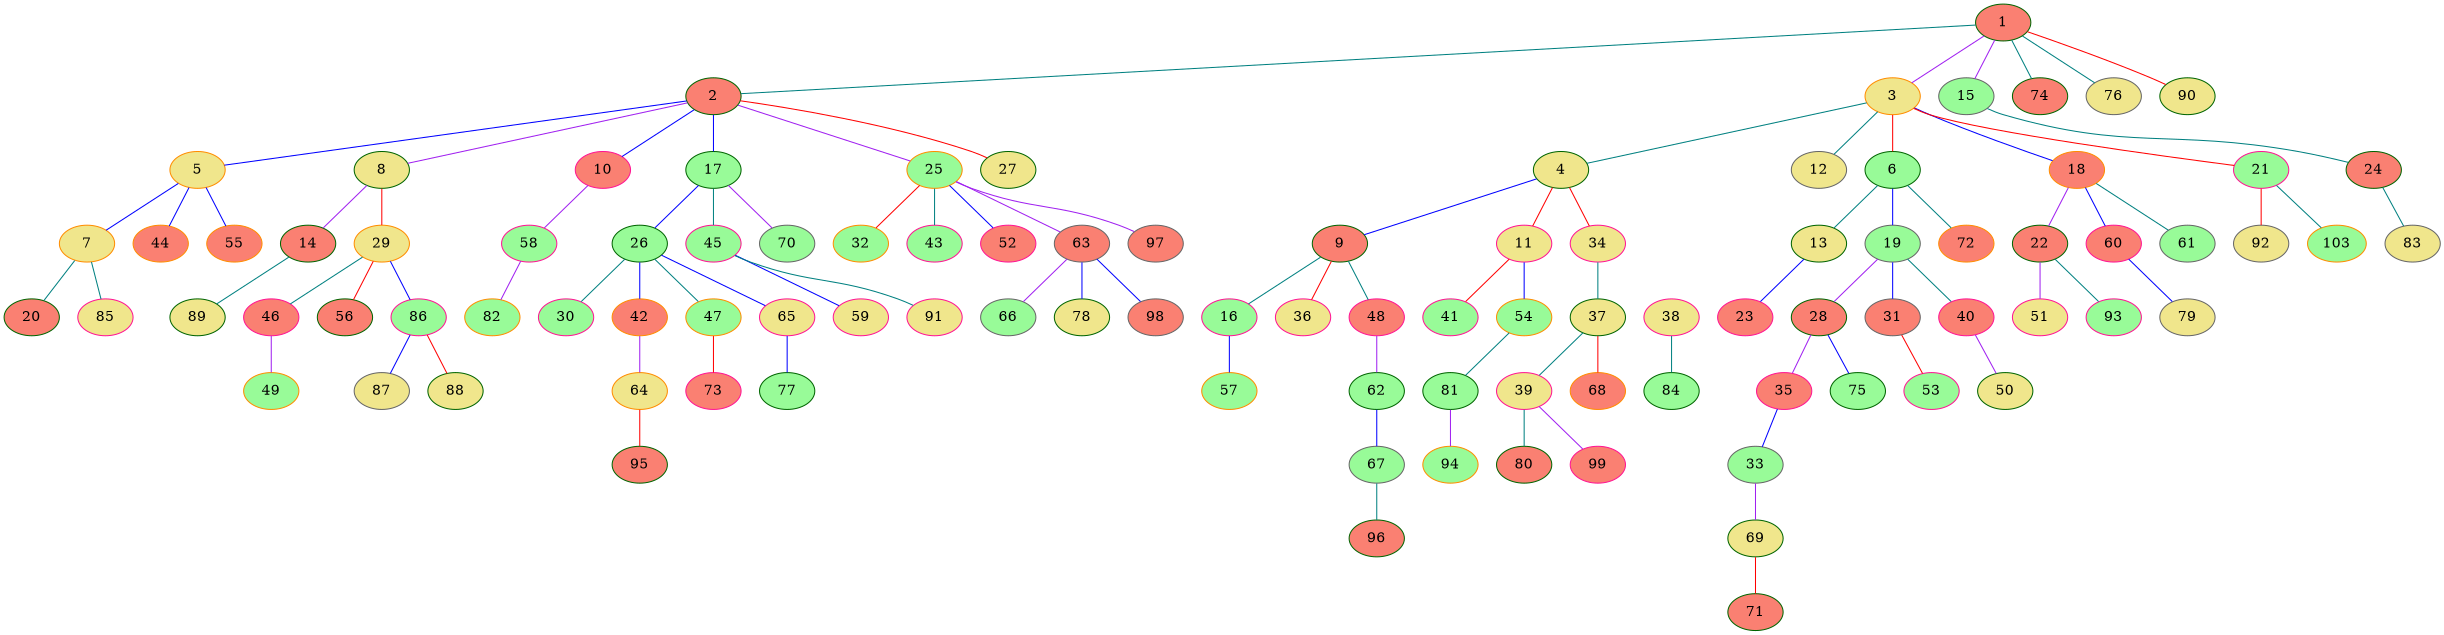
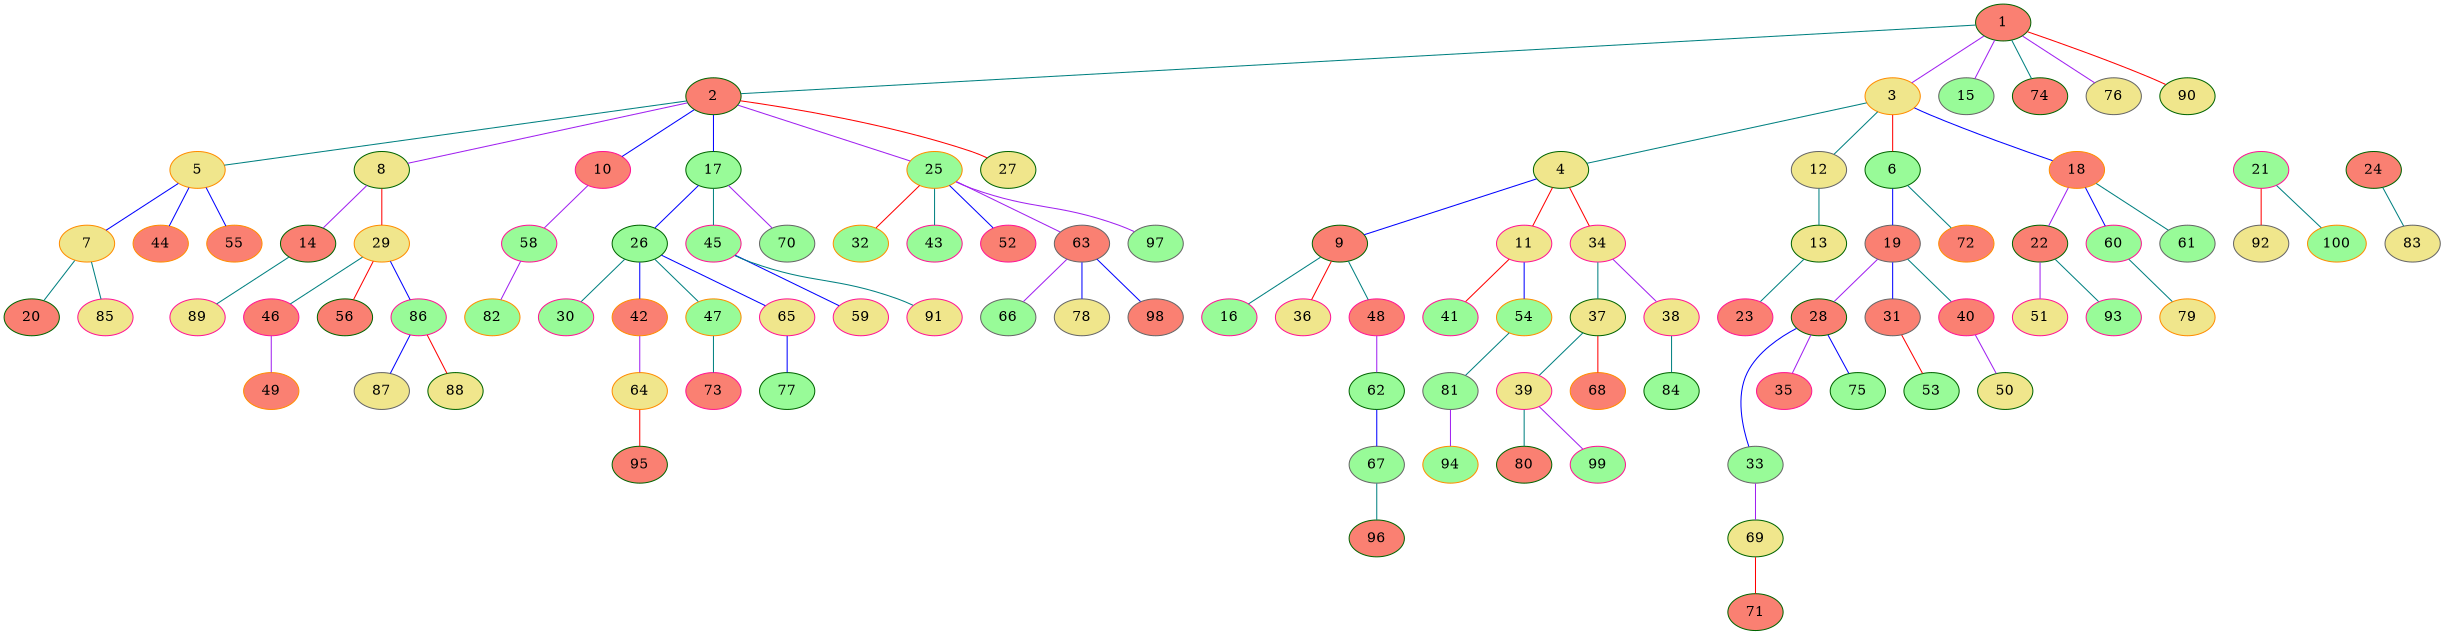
(2059, 59) -> (2059, 59)
(455, 133) -> (455, 133)
(2167, 139) -> none
(2073, 143) -> none
(1856, 207) -> (1819, 207)
(1156, 244) -> (1156, 244)
(1893, 244) -> (1893, 244)
(2114, 244) -> (2114, 244)
(2337, 244) -> (2337, 244)
none -> (1635, 280)
(1782, 280) -> (1782, 280)
(2150, 280) -> (2150, 280)
(198, 317) -> (198, 317)
(1082, 317) -> (1082, 317)
(2187, 317) -> (2187, 317)
(713, 354) -> (713, 354)
(271, 391) -> (271, 391)
(1229, 391) -> none
(1450, 391) -> (1450, 391)
(1932, 391) -> (1932, 391)
(1770, 428) -> (1746, 377)
(1598, 465) -> (1598, 465)
